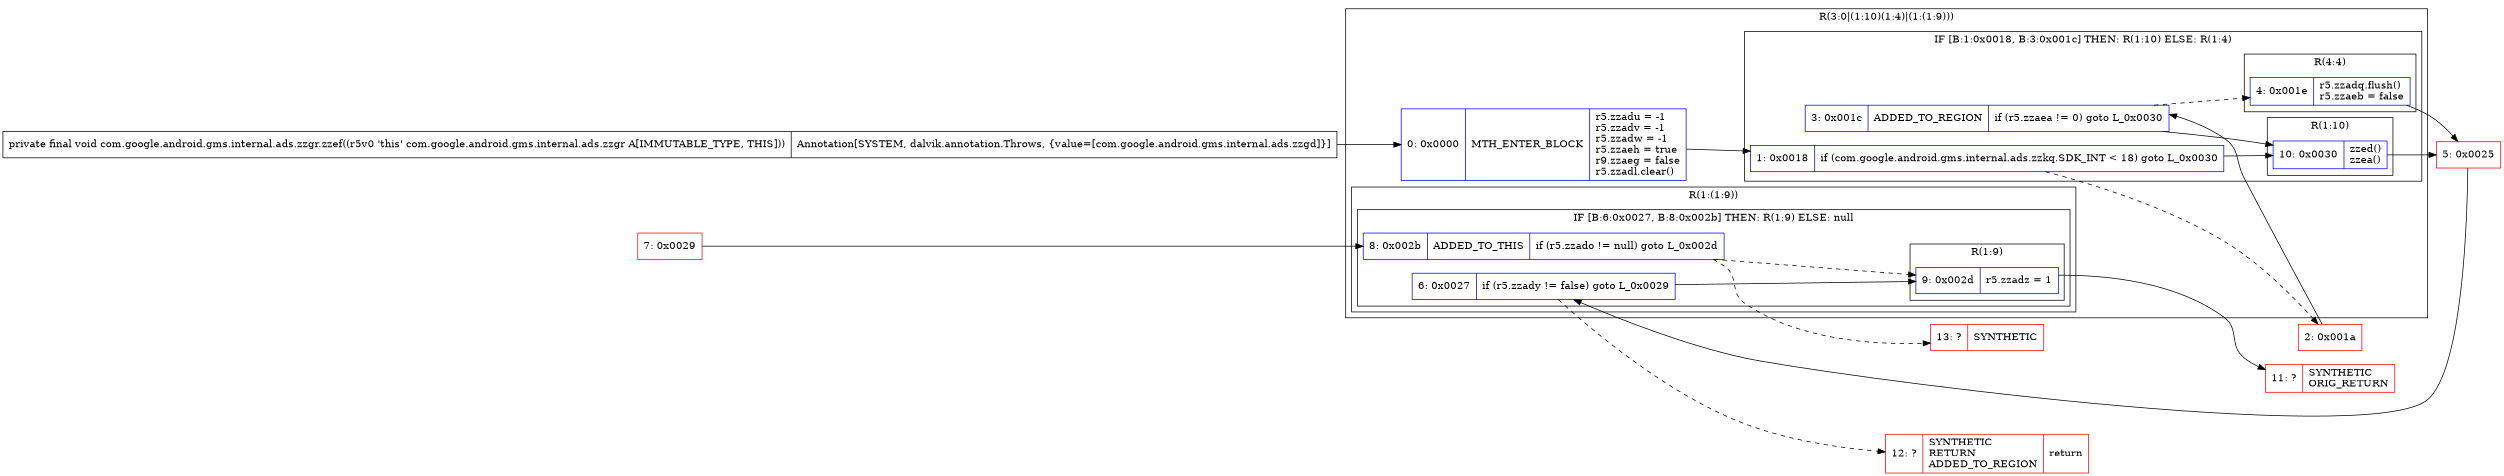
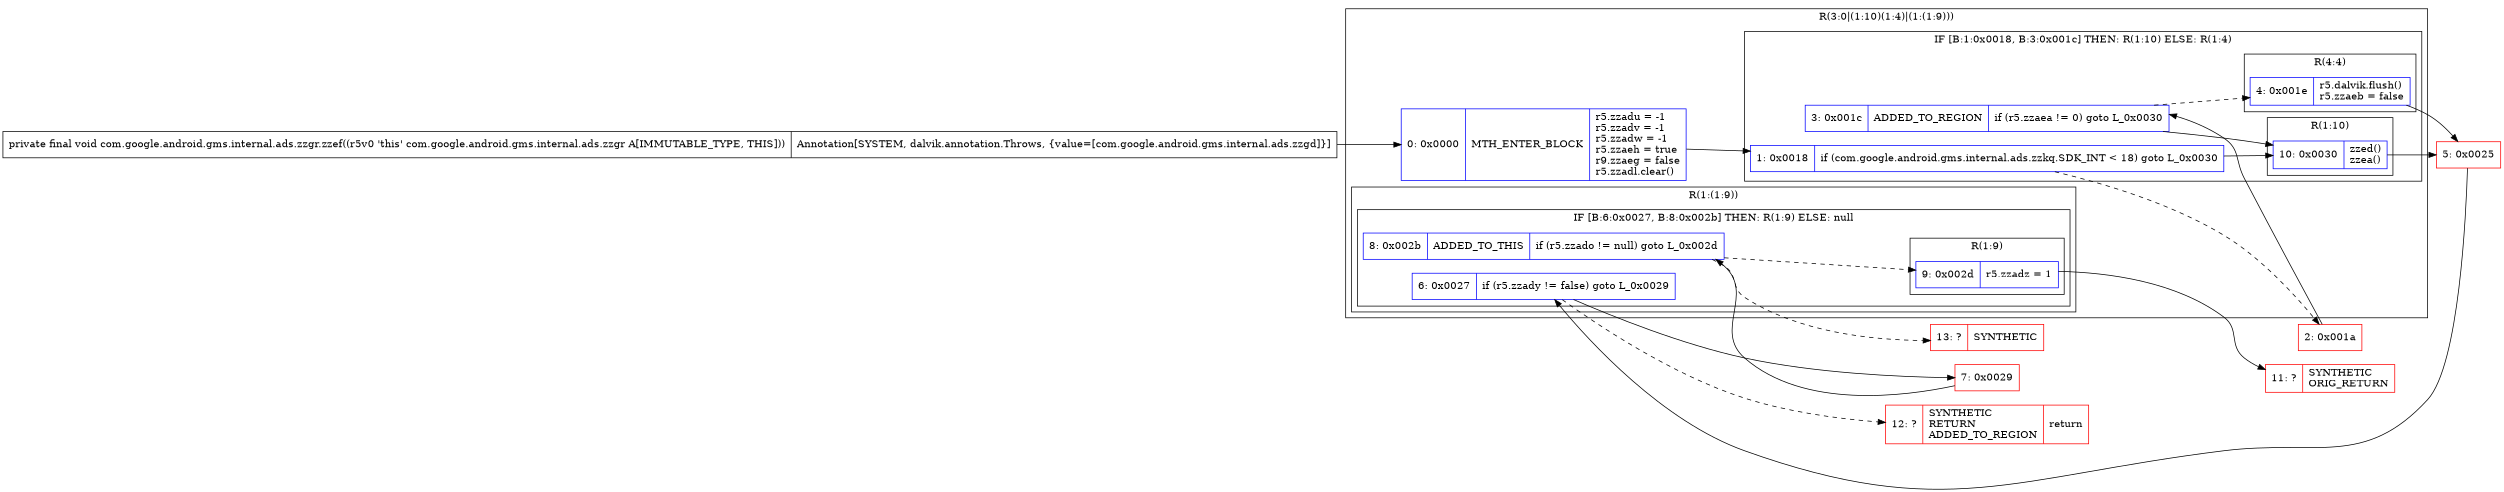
(2360, 85) -> (2361, 85)
(1792, 283) -> (1756, 360)
